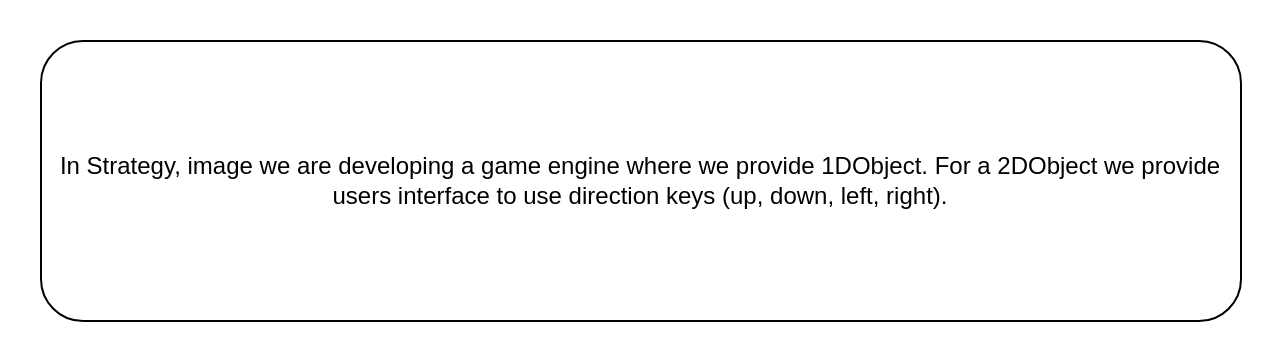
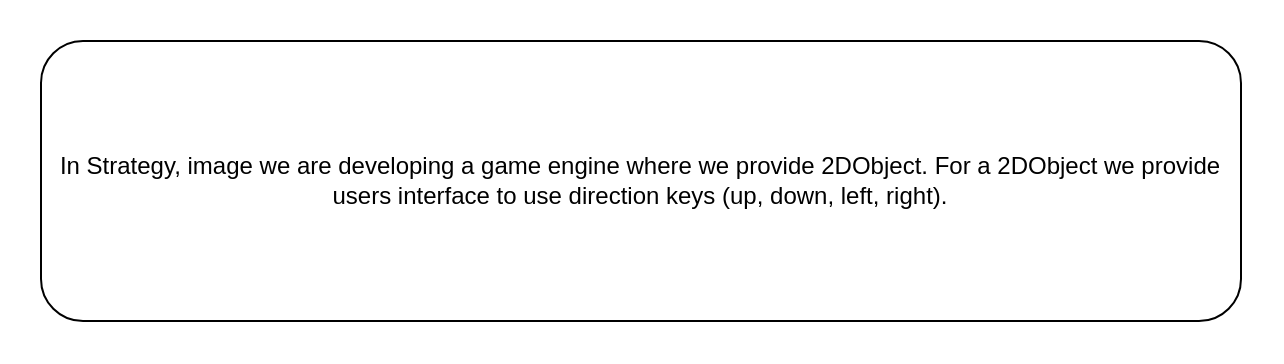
(641, 181) -> (641, 181)
